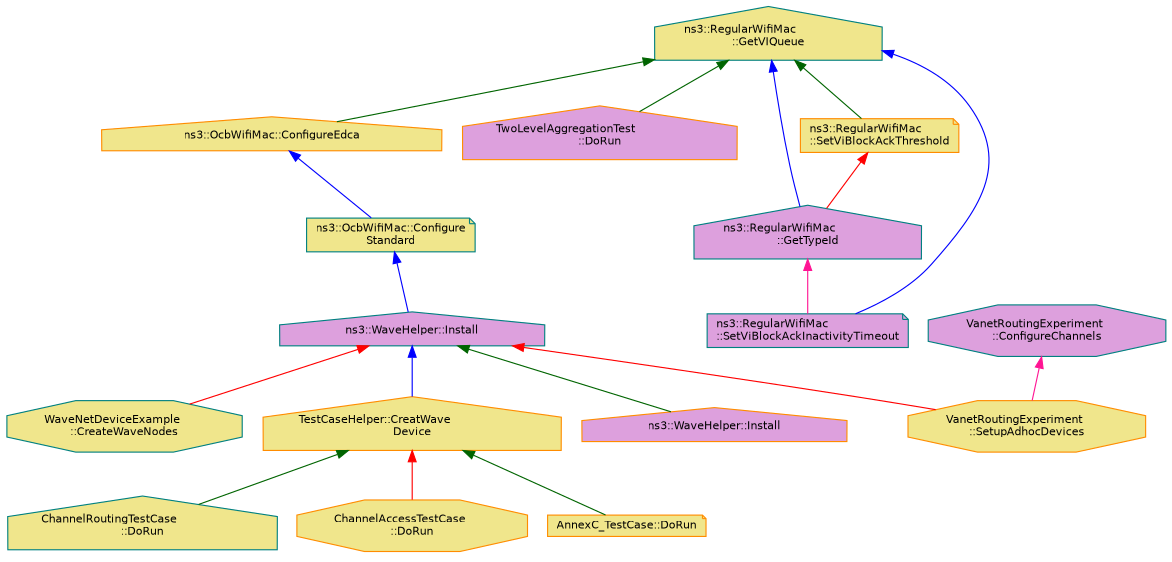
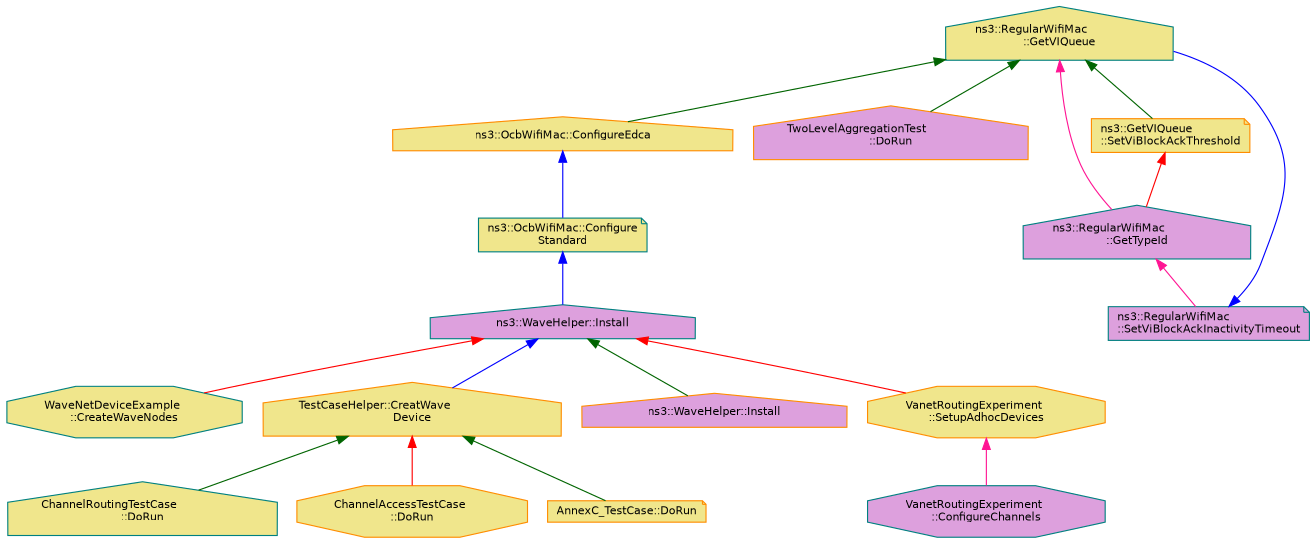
(880, 136) -> (1171, 136)
(785, 140) -> (1073, 146)
(983, 190) -> (1282, 154)
(1036, 384) -> (986, 468)
